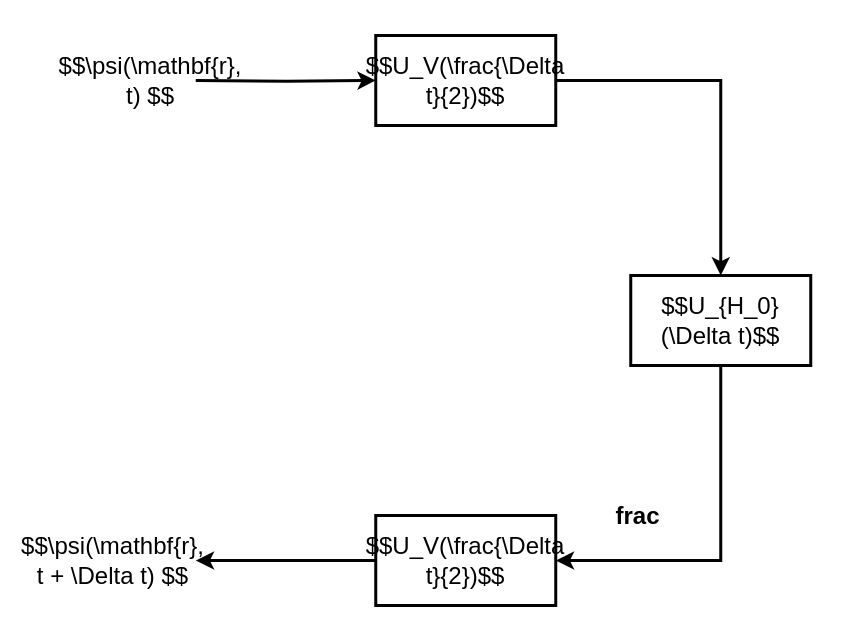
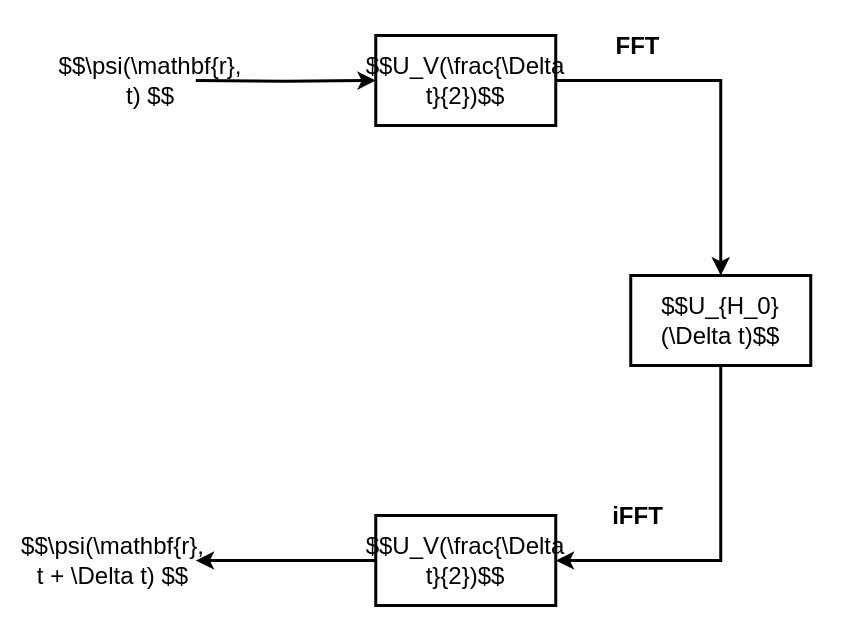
none -> (638, 46)
(638, 515) -> (638, 515)
